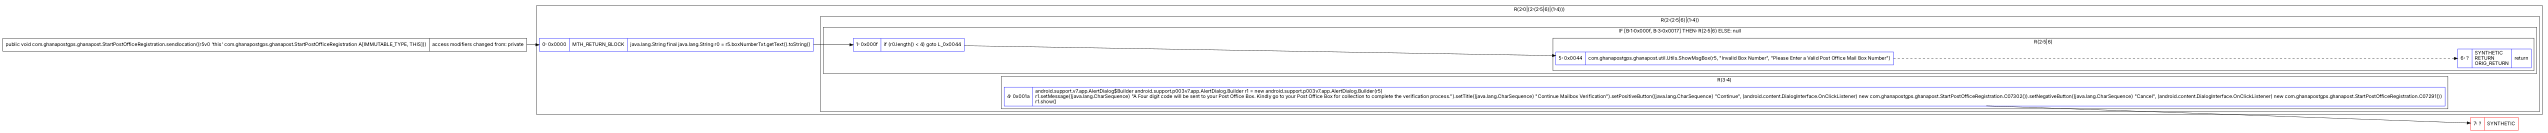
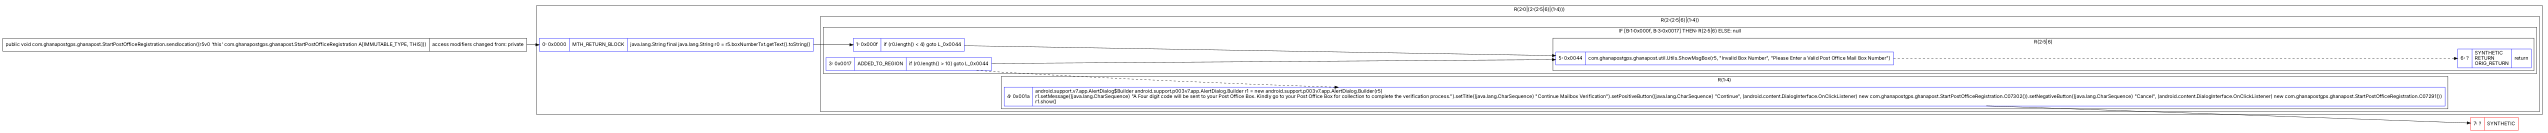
none -> (909, 64)
(1725, 80) -> (1725, 80)
